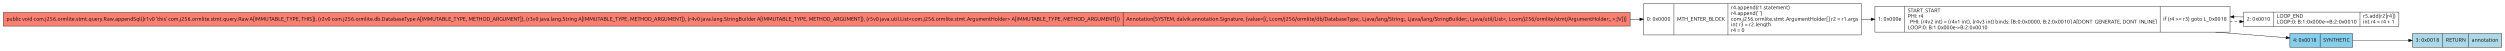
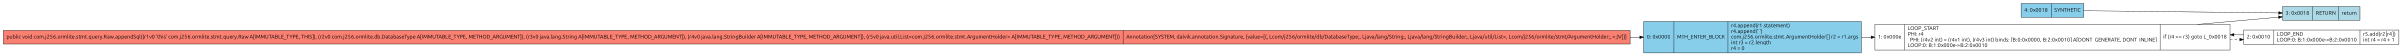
(1924, 11) -> (1923, 29)
(1753, 19) -> (1753, 37)
(2251, 35) -> (2238, 21)
(2485, 40) -> (2349, 13)
